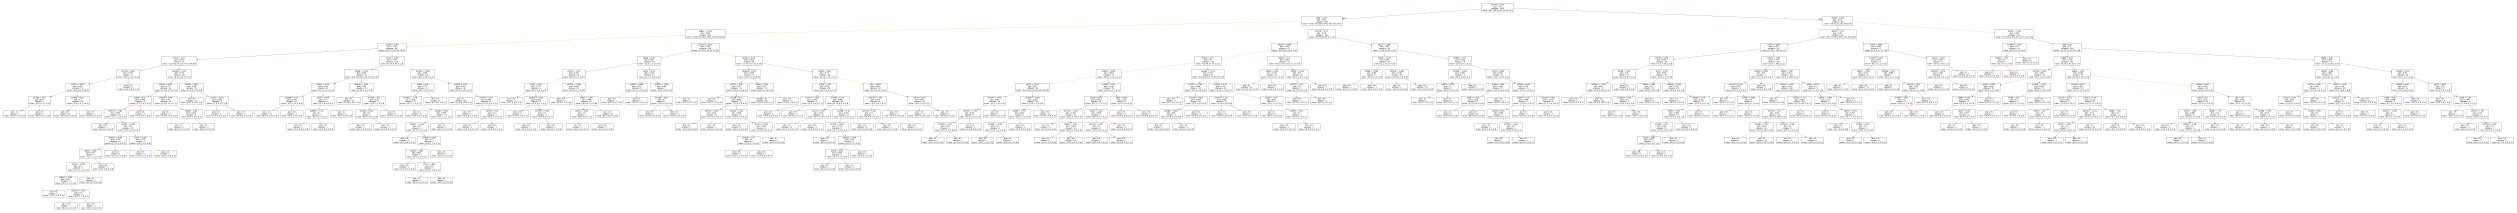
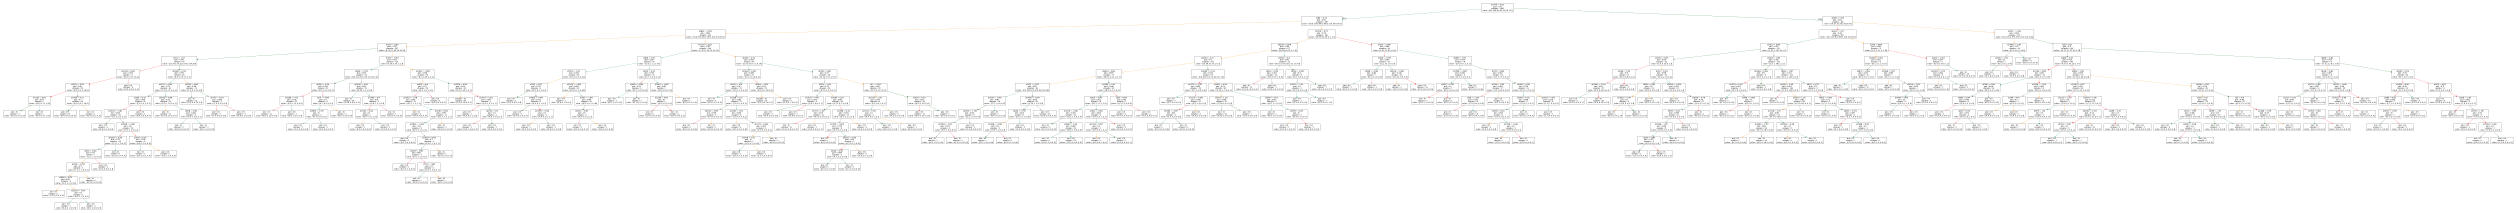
(461, 101) -> (461, 101)
(607, 114) -> none
